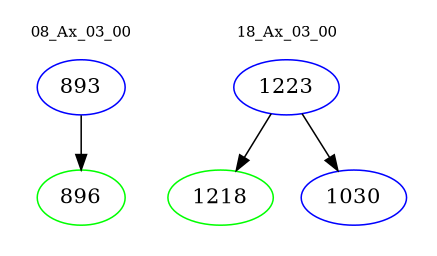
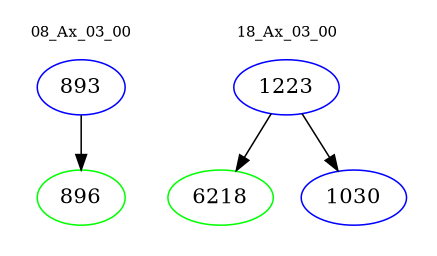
(221, 198) -> (221, 198)
